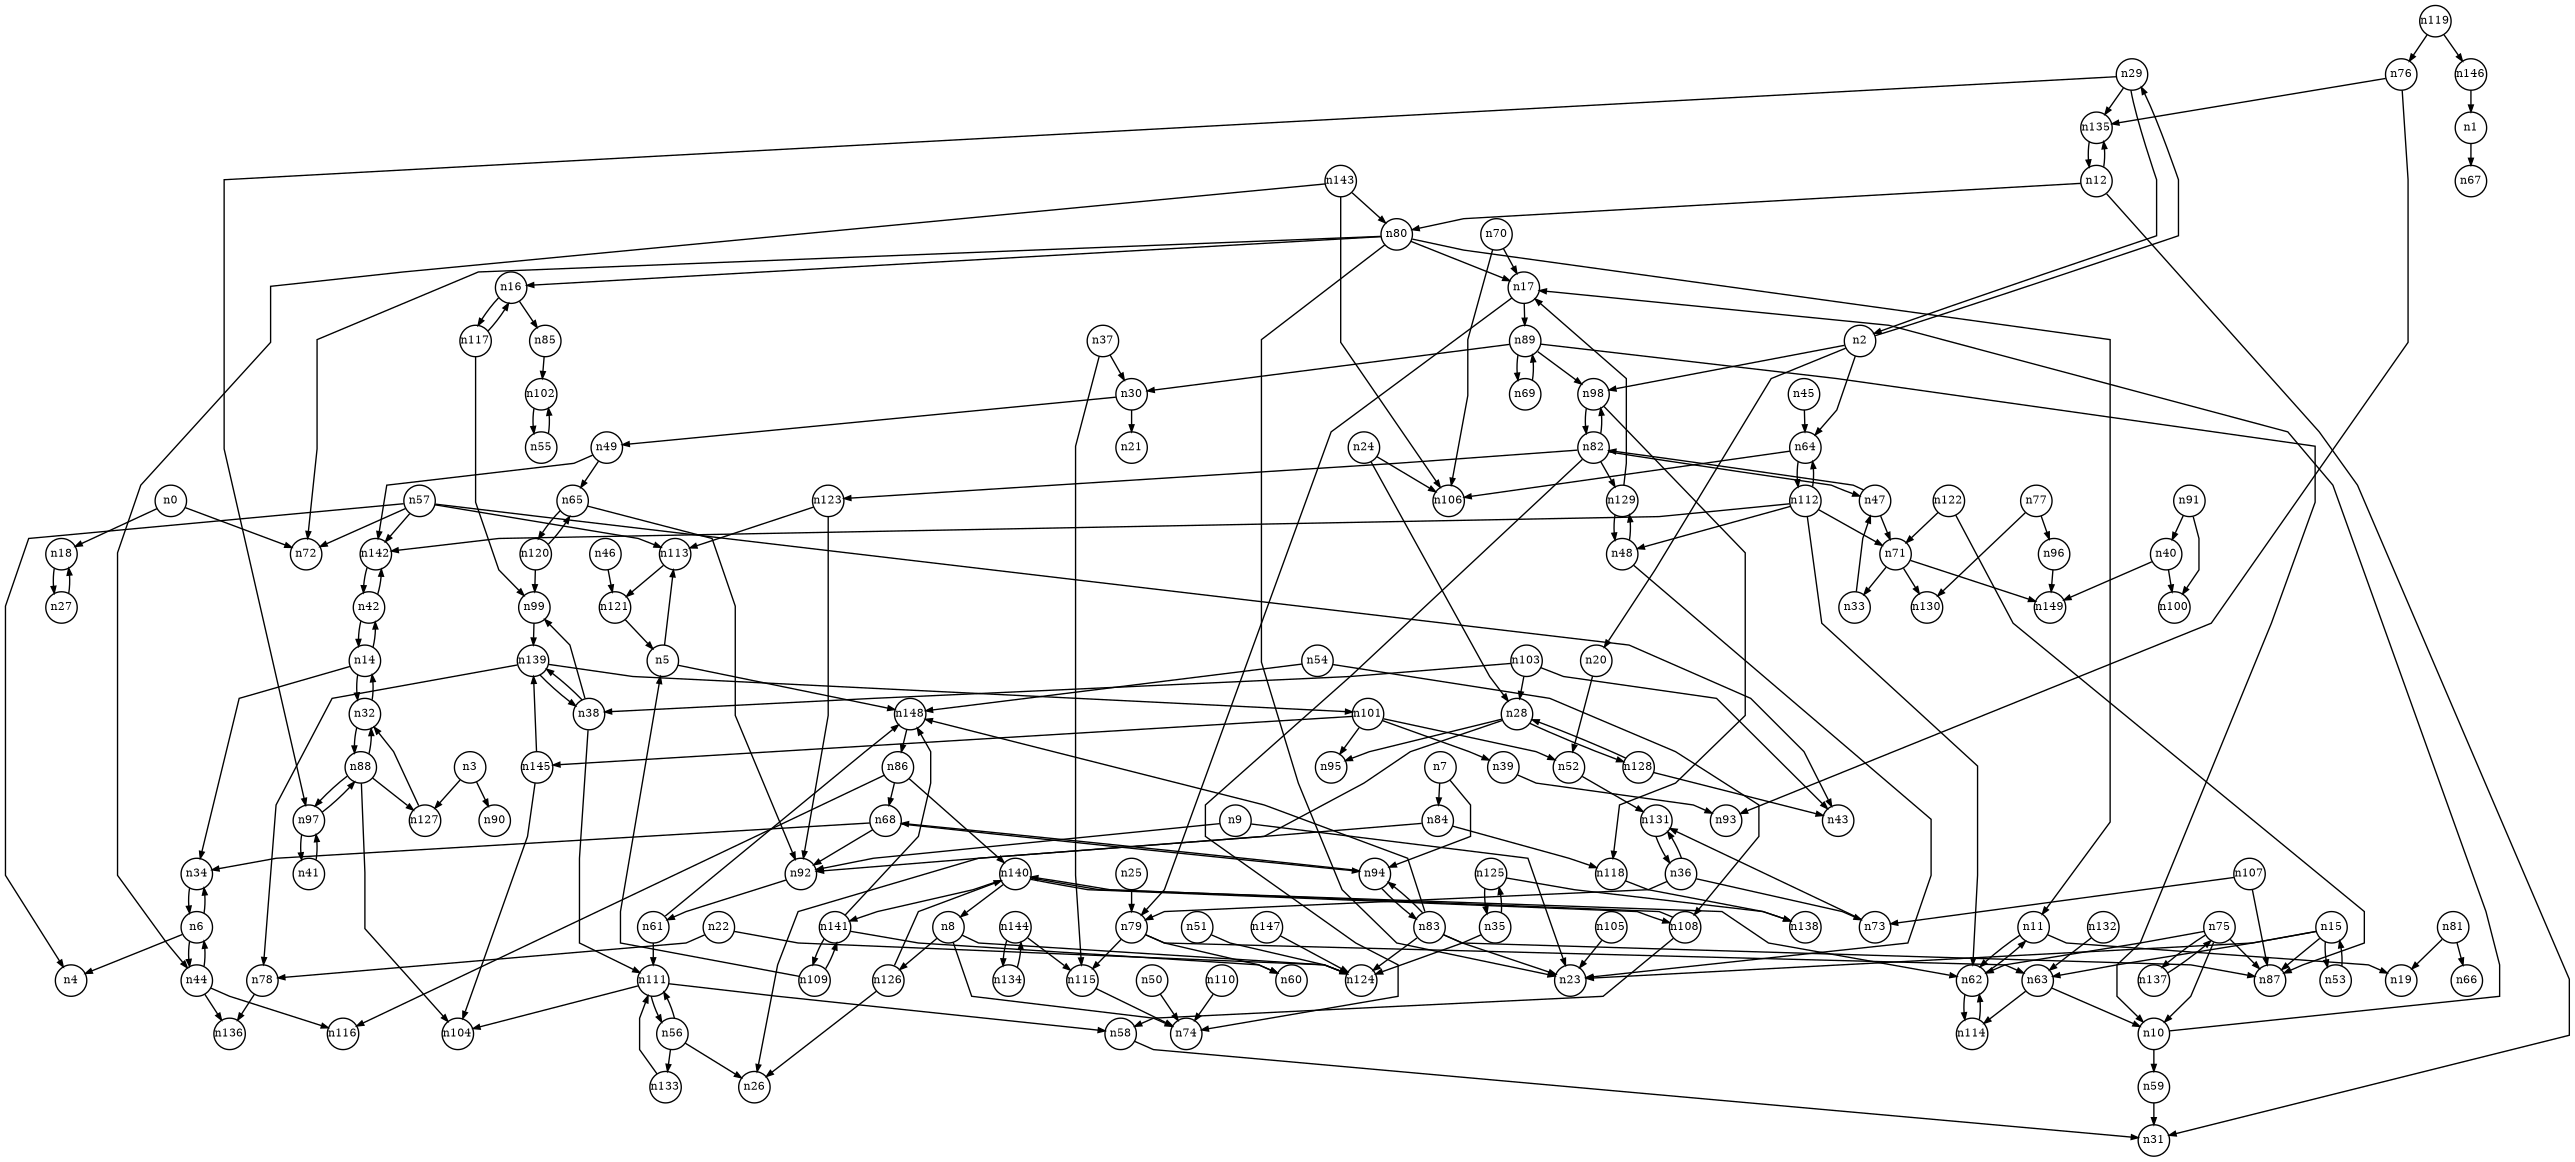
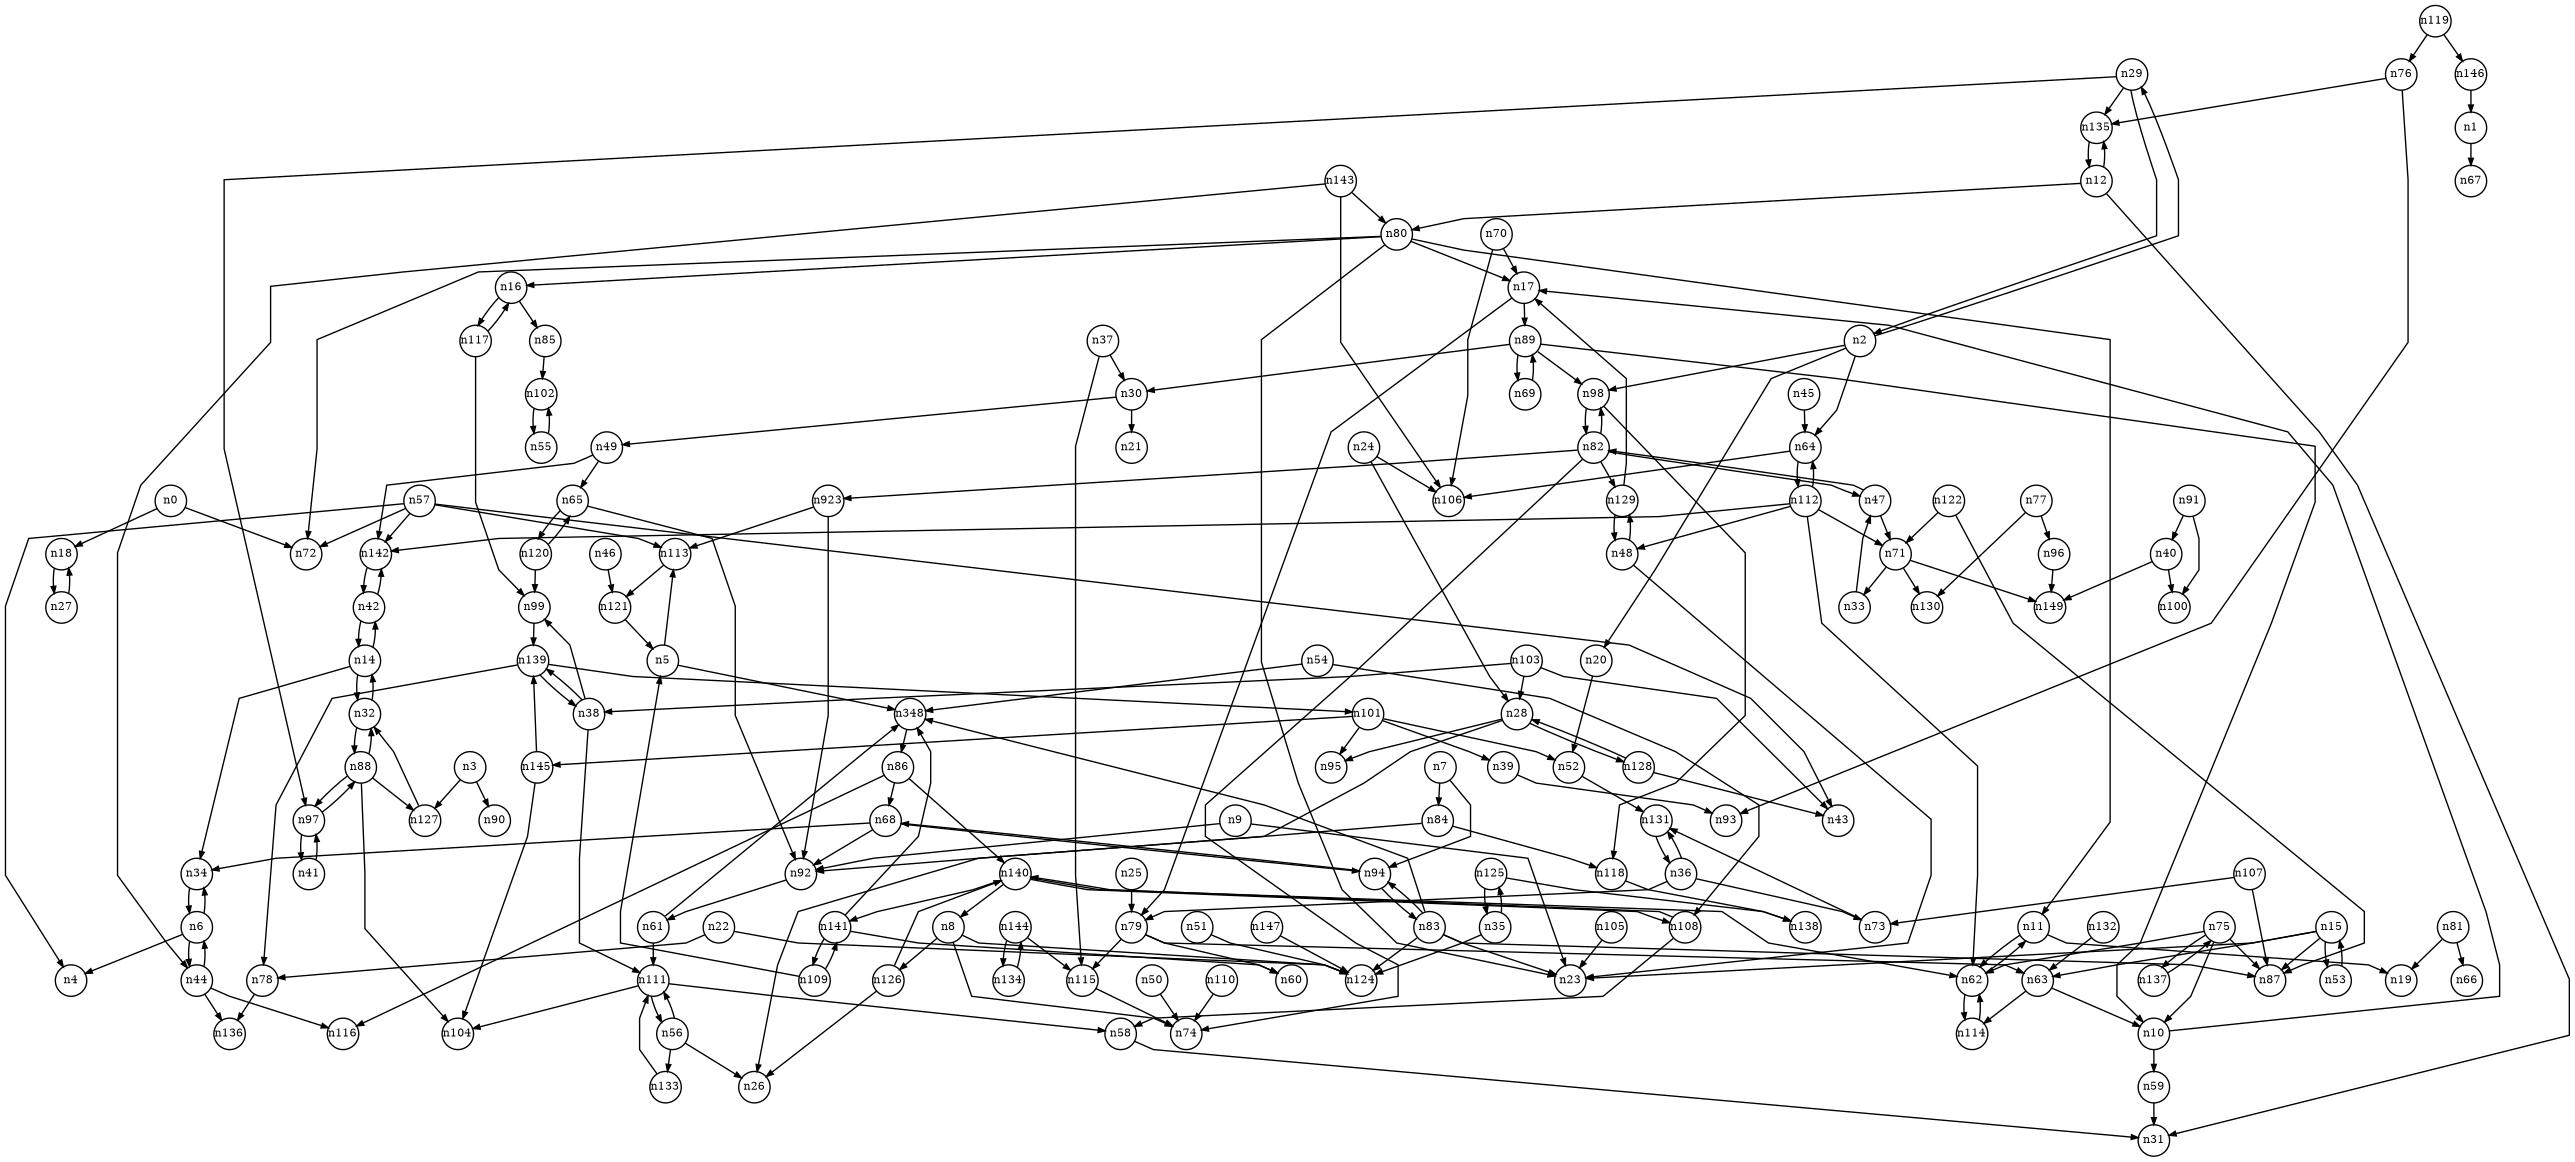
(828, 501) -> (828, 501)
(910, 714) -> (910, 714)
